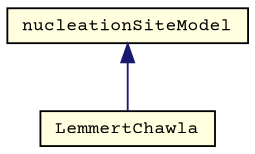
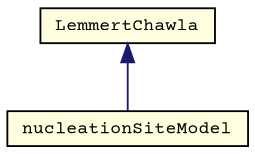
(128, 87) -> (128, 87)
